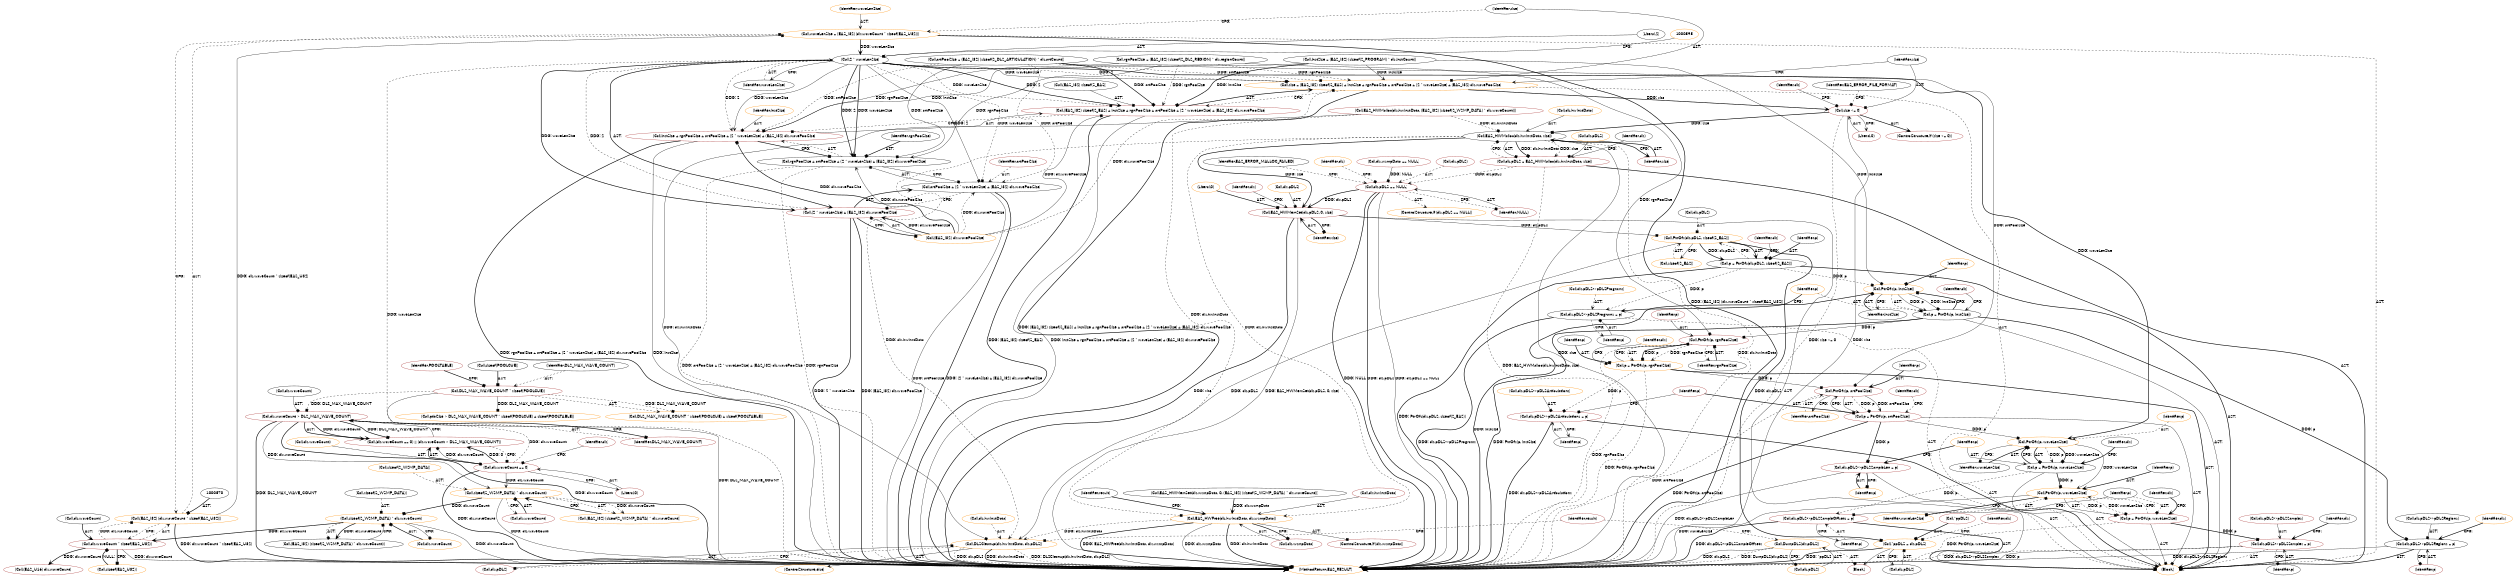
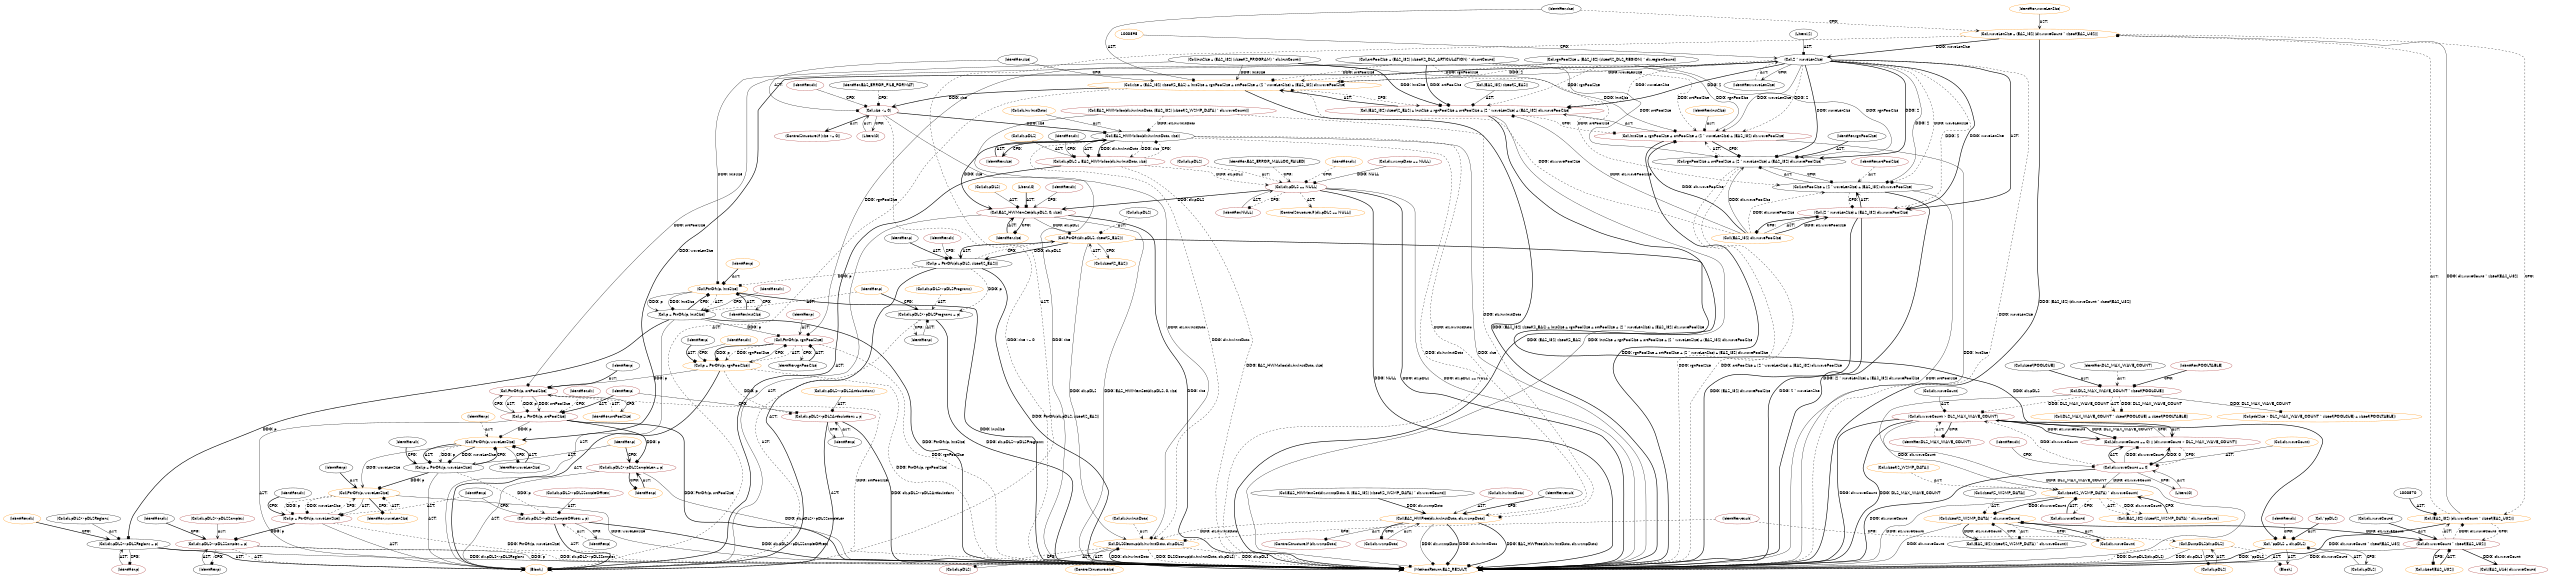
none -> (578, 493)
(110, 557) -> (2452, 557)
